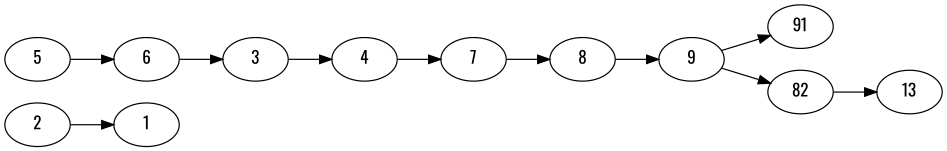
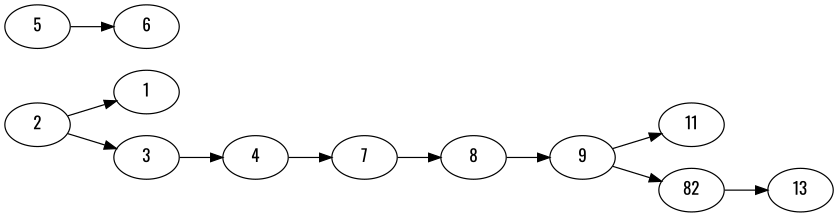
(801, 27) -> (692, 125)
(195, 59) -> (86, 139)
